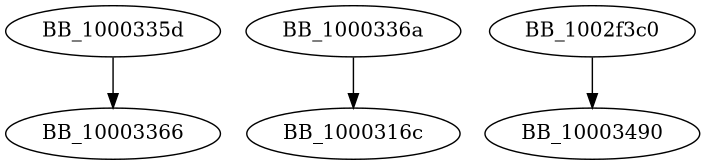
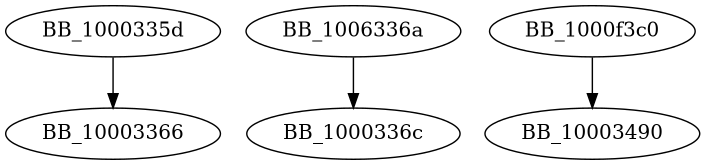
(353, 31) -> (353, 31)
(592, 31) -> (592, 31)
(353, 134) -> (353, 134)
